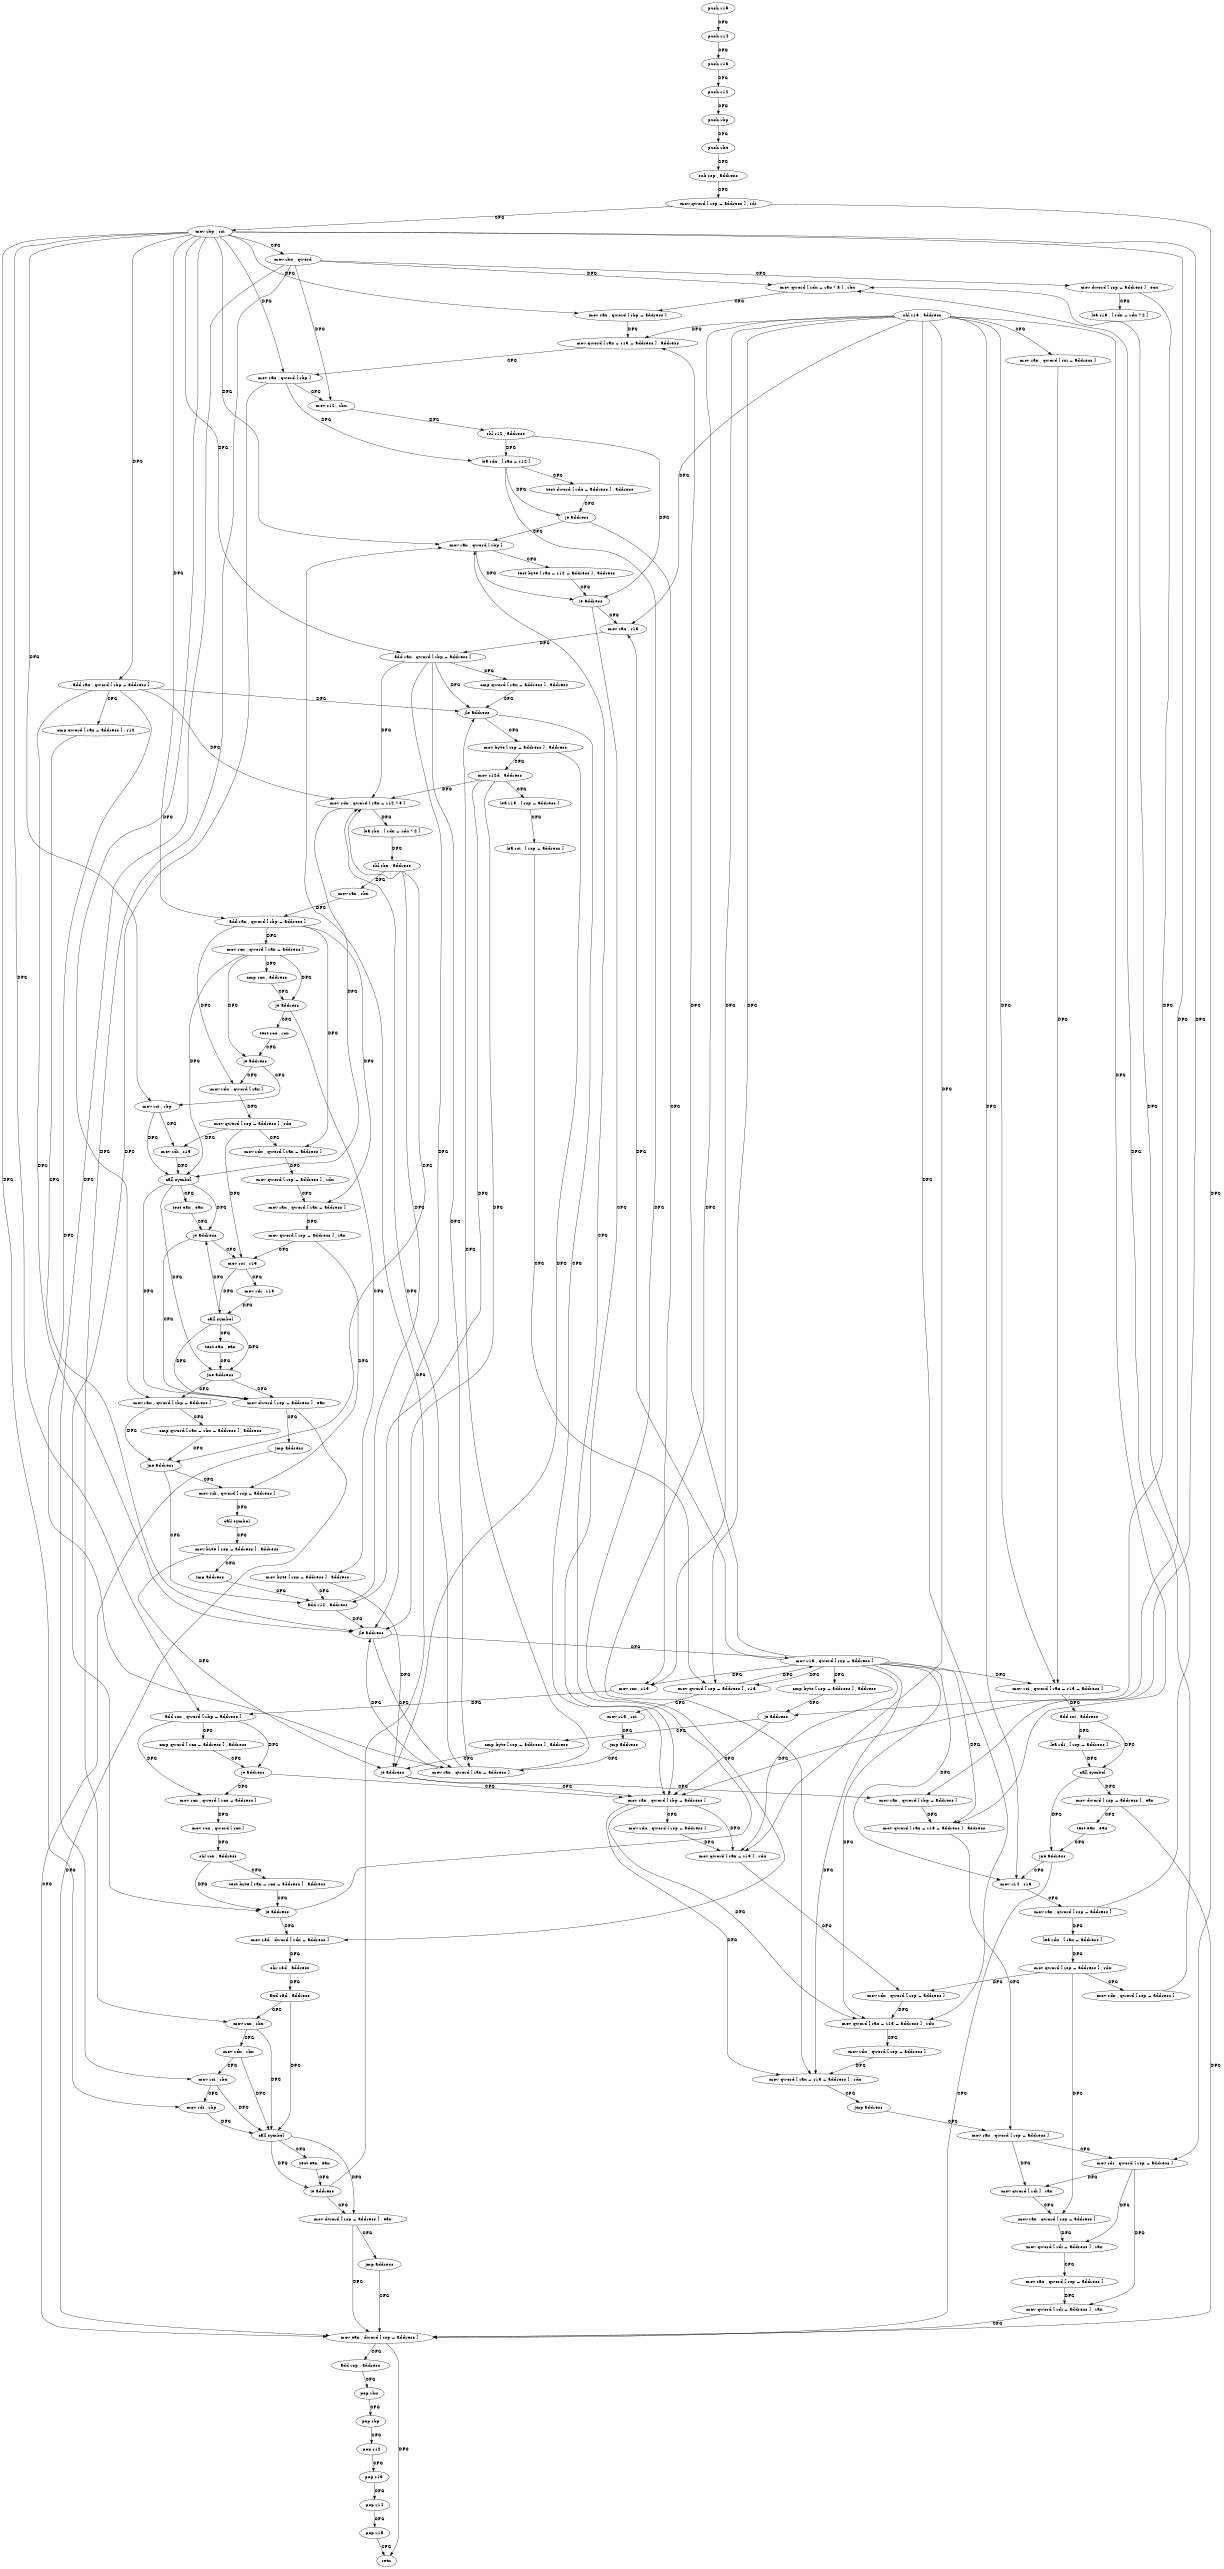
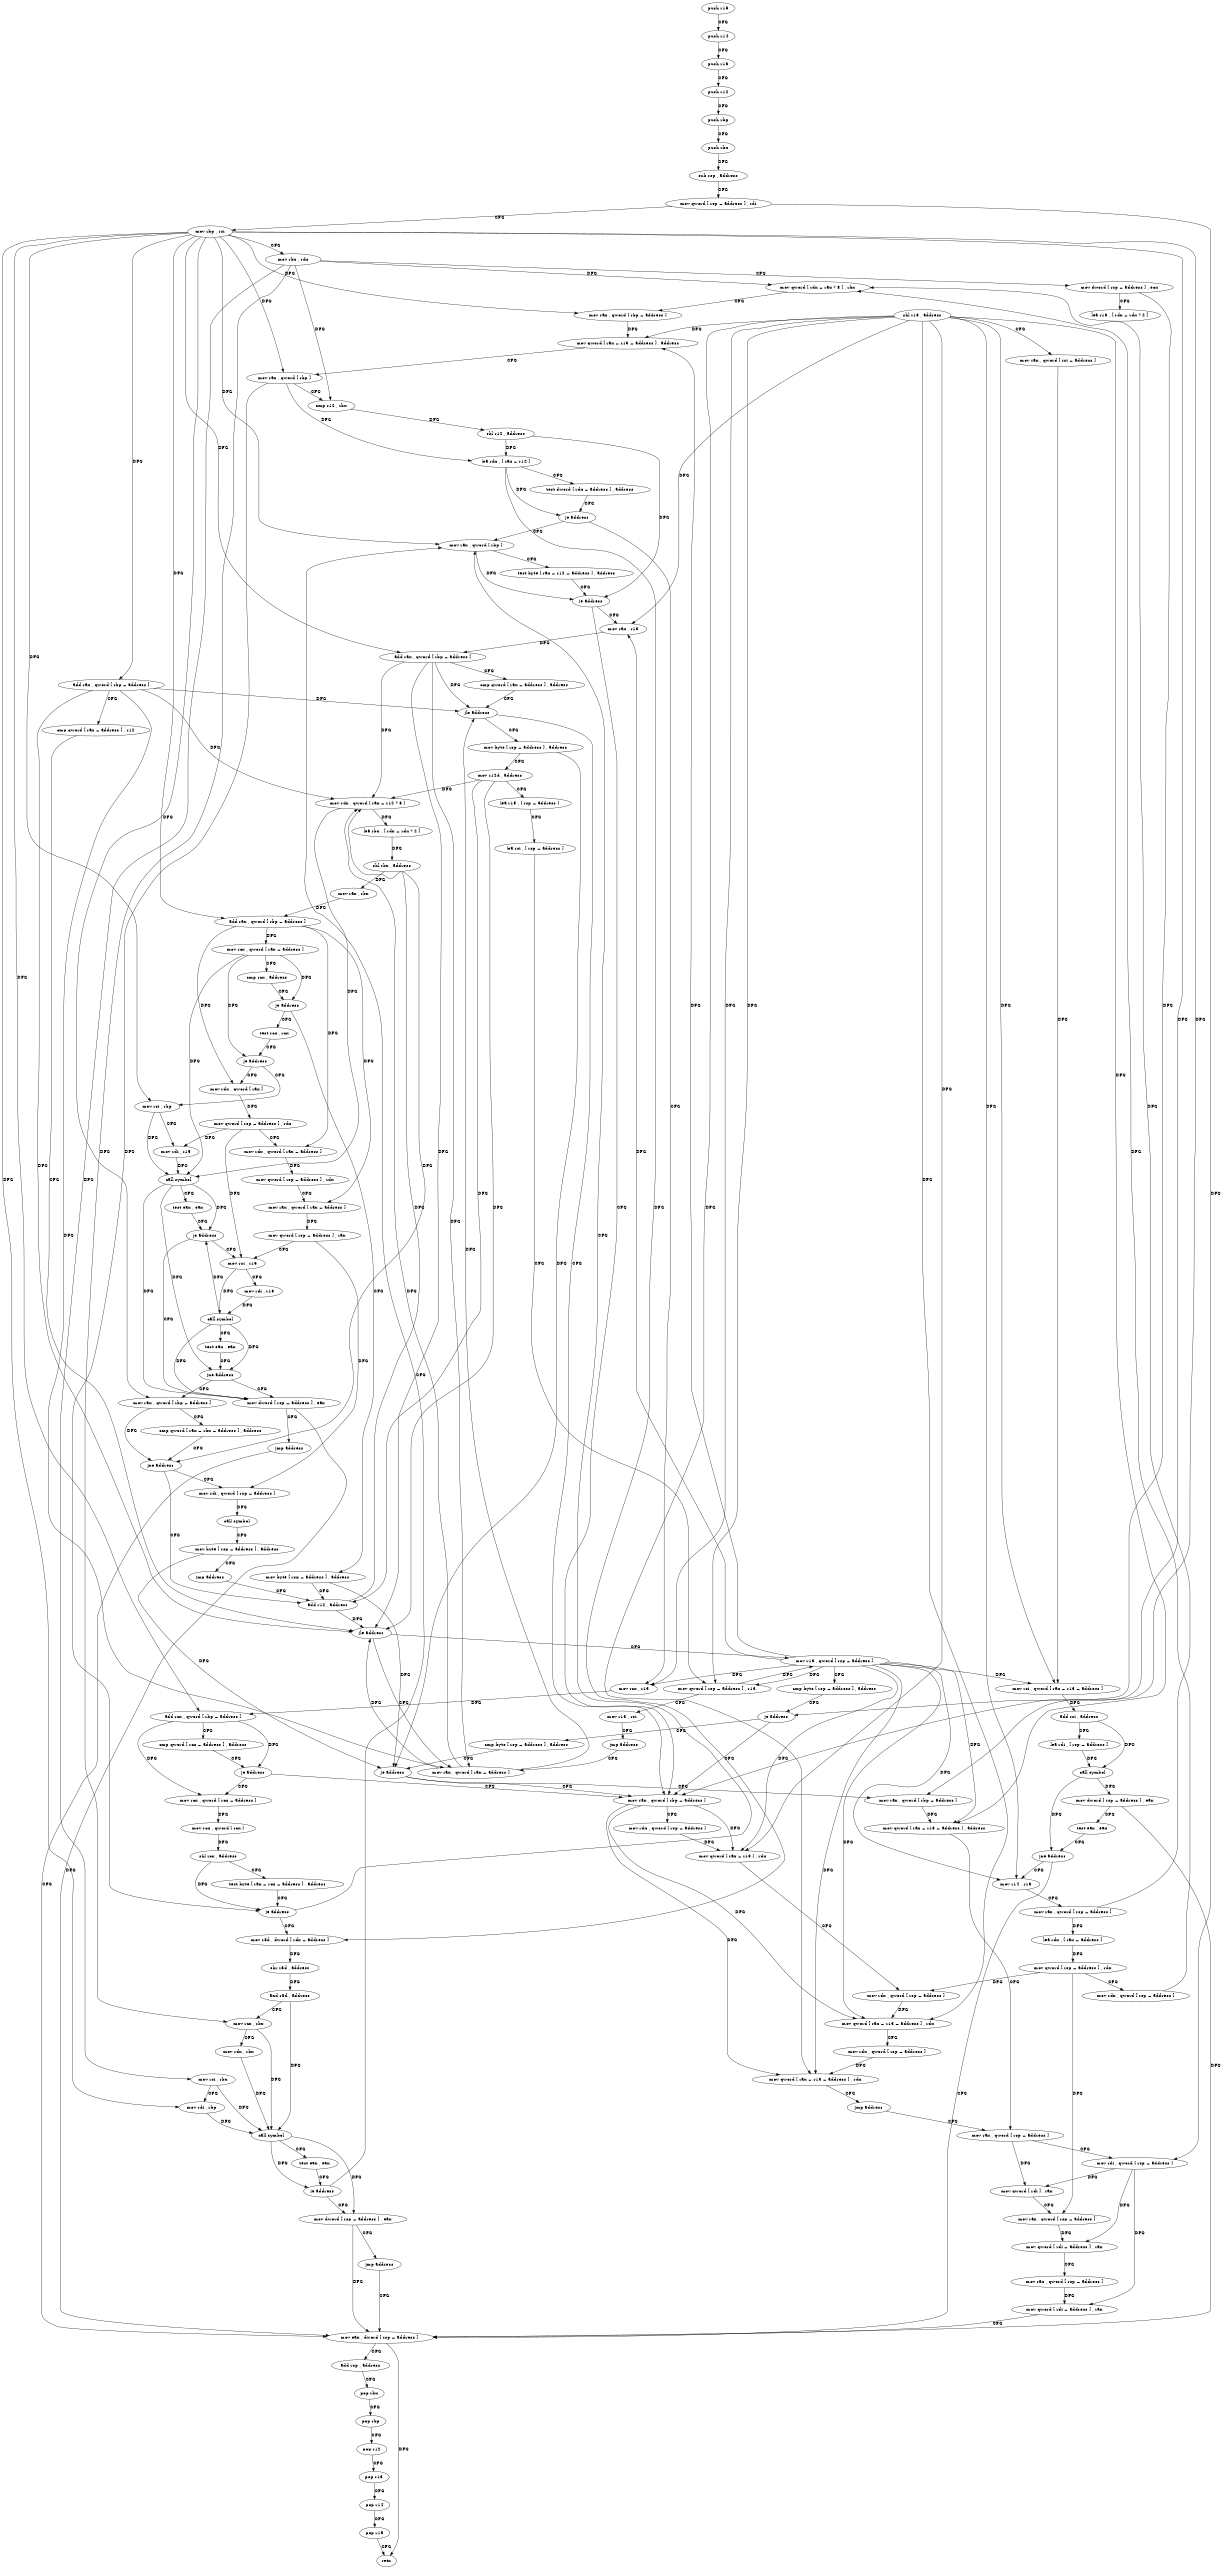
(293, 260) -> (293, 260)
(331, 406) -> (331, 406)
(227, 2064) -> none
